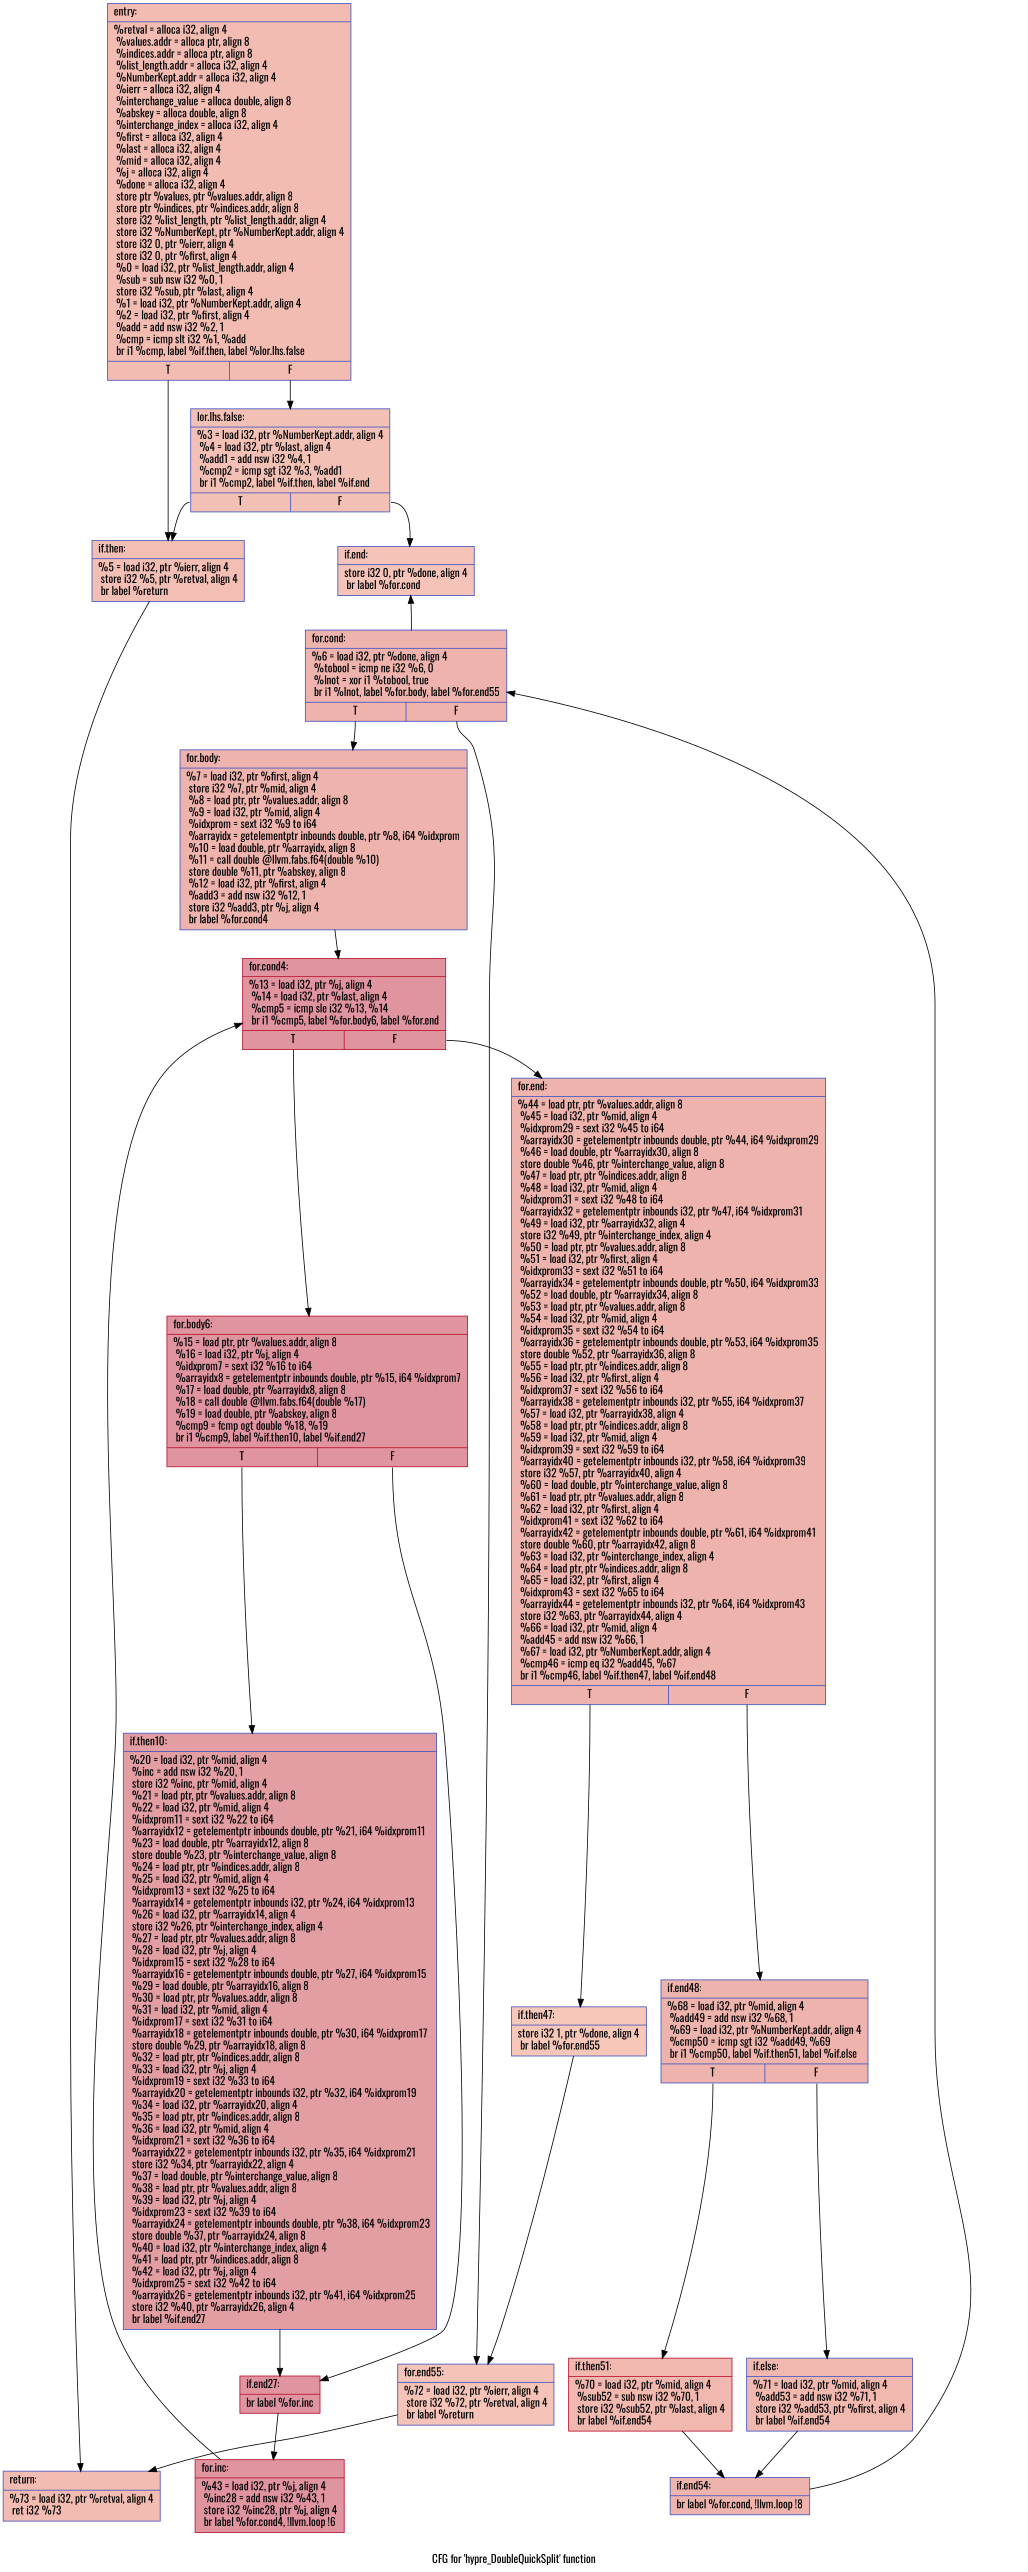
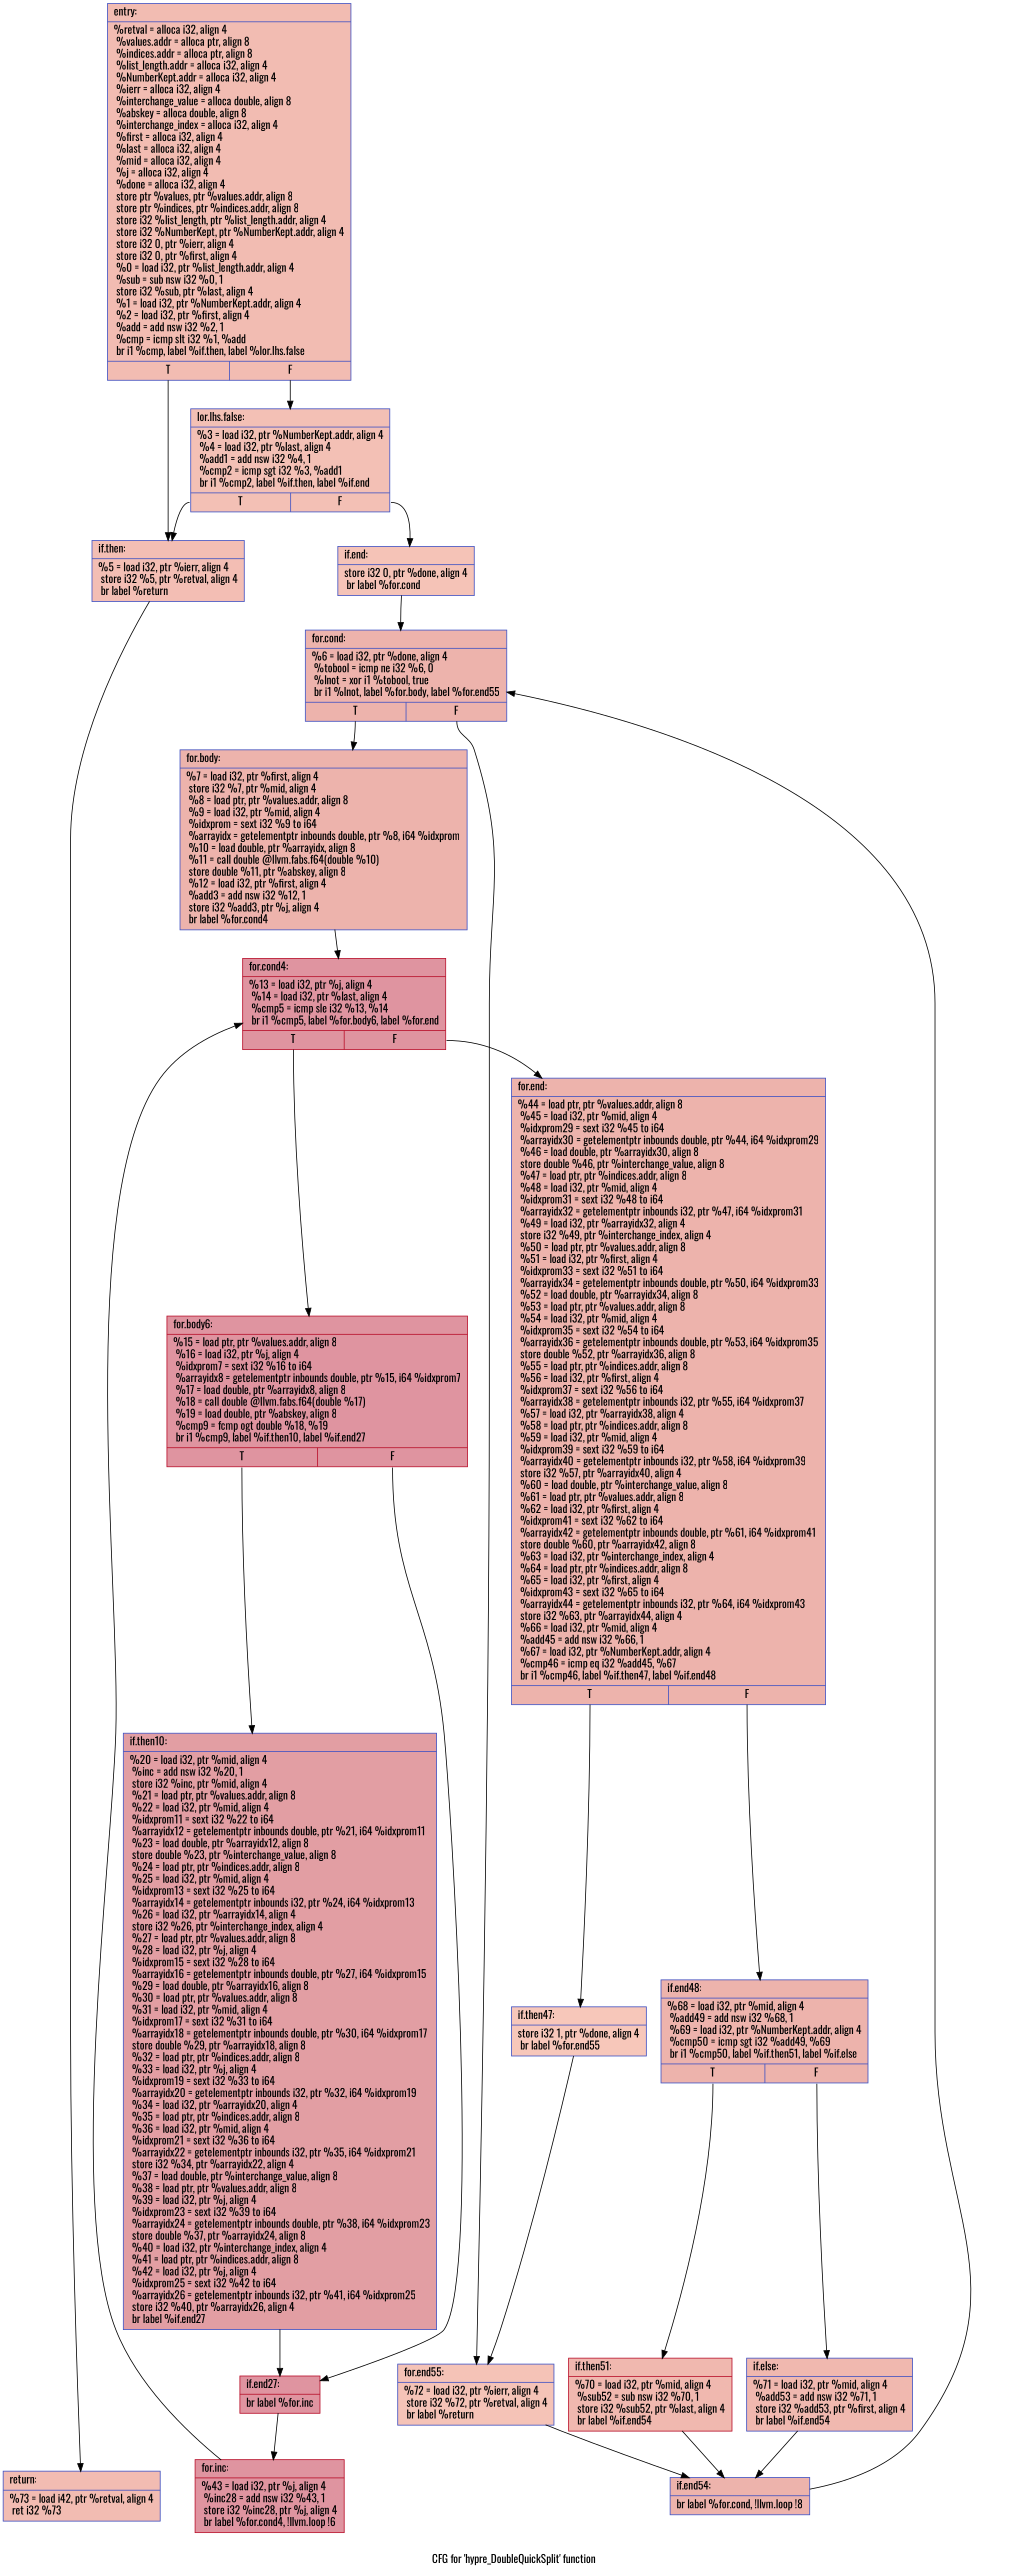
(411, 617) -> (401, 609)
(283, 2440) -> (613, 2451)
(82, 2499) -> (82, 2499)
